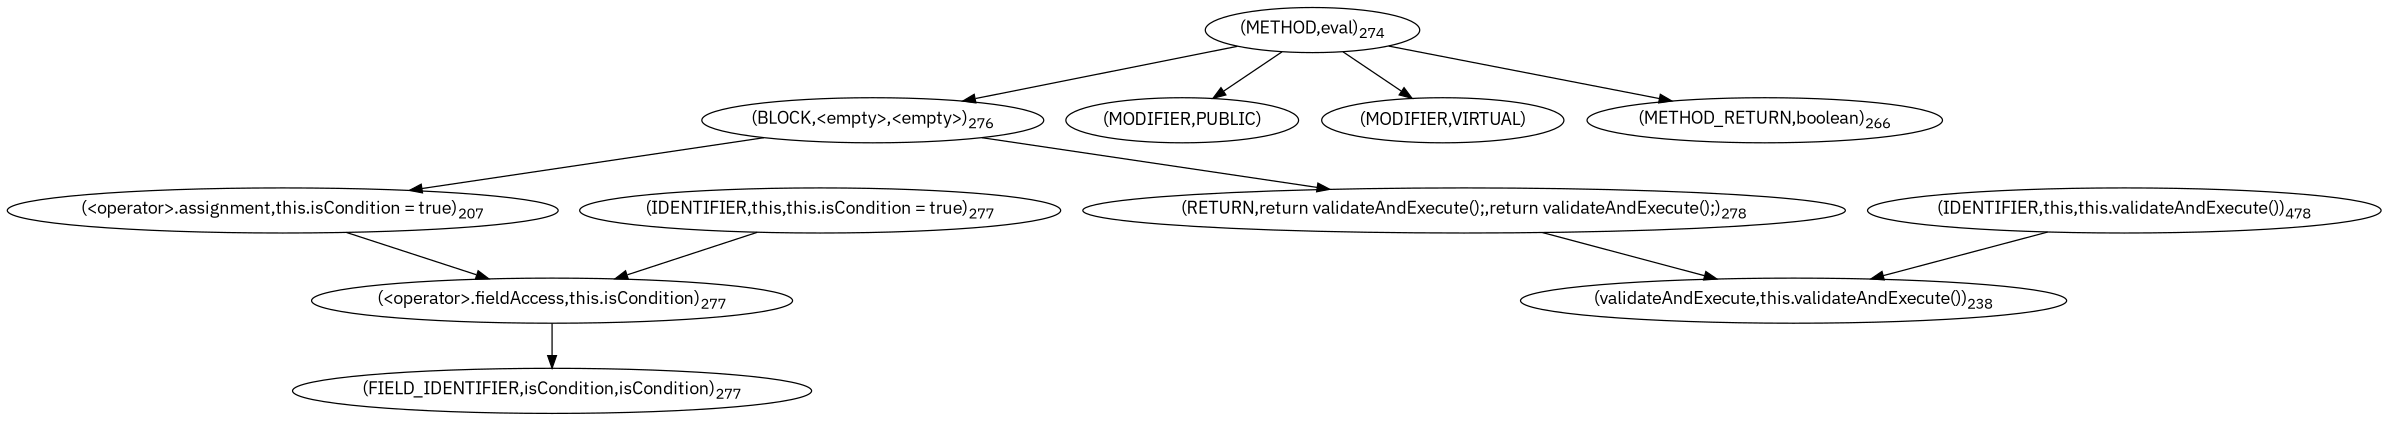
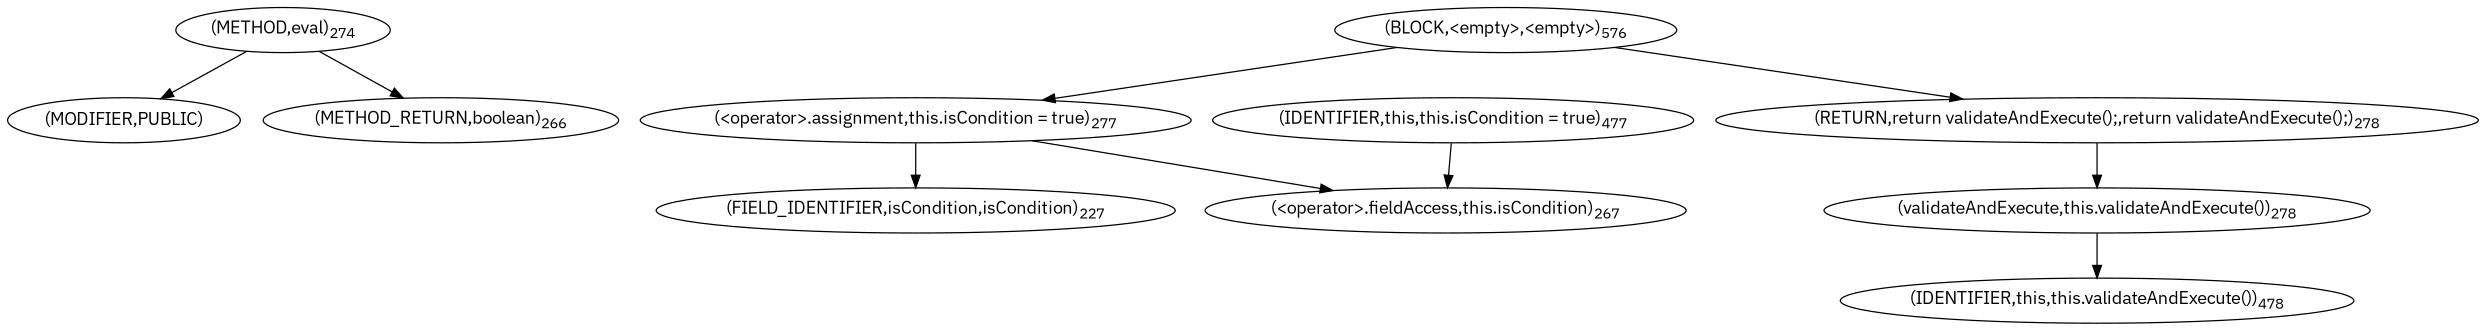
(1106, 72) -> none
(981, 118) -> (1614, 28)
(1443, 120) -> none
(471, 209) -> (1104, 118)
(982, 209) -> (1615, 118)
(1965, 254) -> (2097, 249)
(714, 299) -> (1607, 209)
(1980, 299) -> (2284, 209)
(552, 340) -> (916, 159)
(729, 389) -> (1092, 209)
